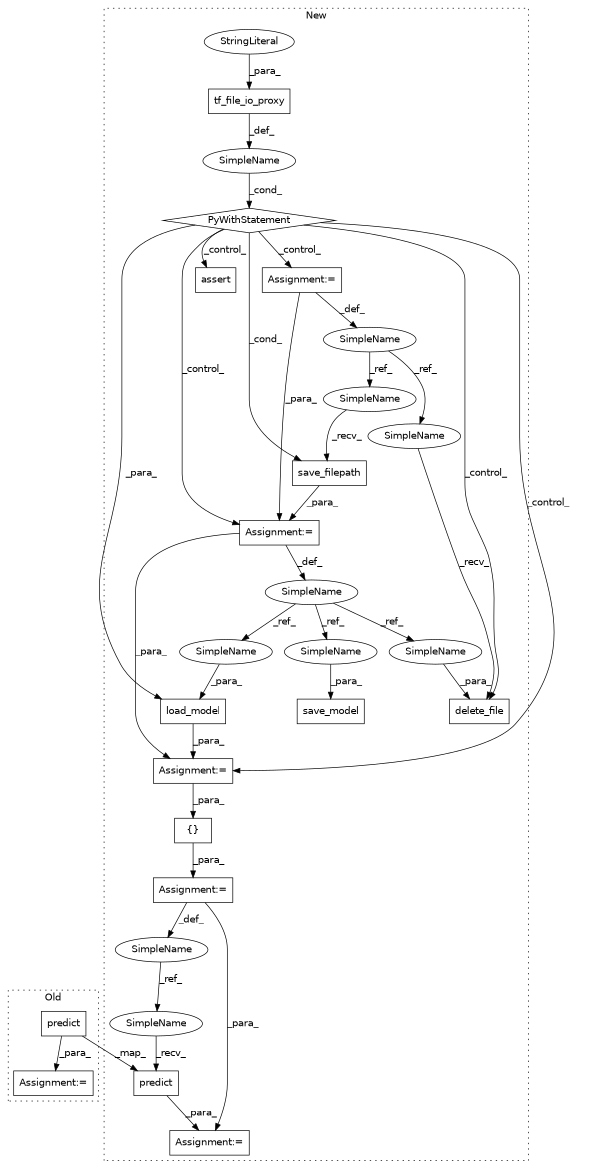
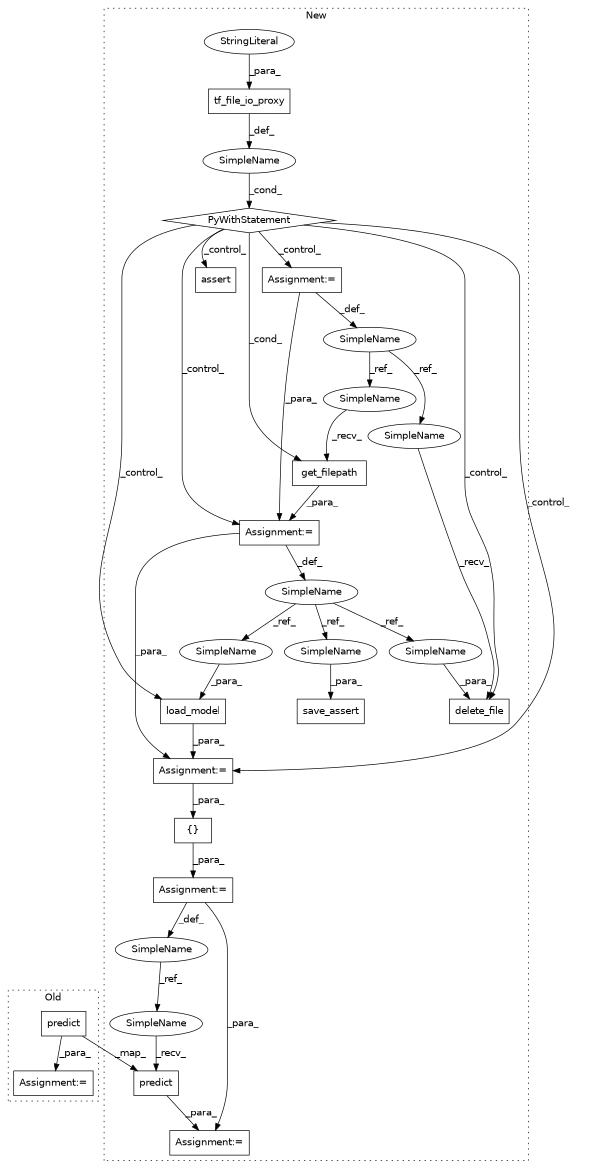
(141, 473) -> (141, 473)
(329, 473) -> (329, 473)
(331, 711) -> (331, 711)
